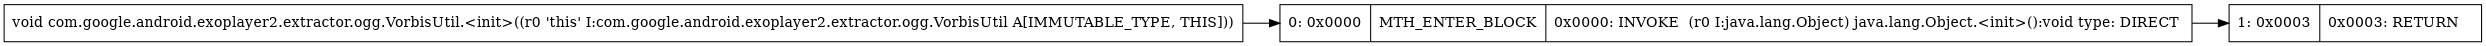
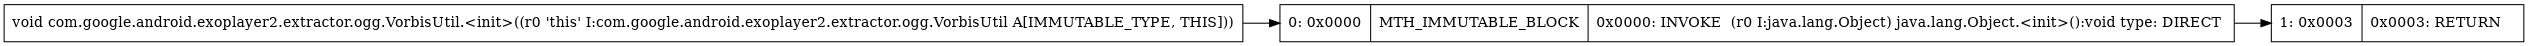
(1458, 23) -> (1479, 23)
